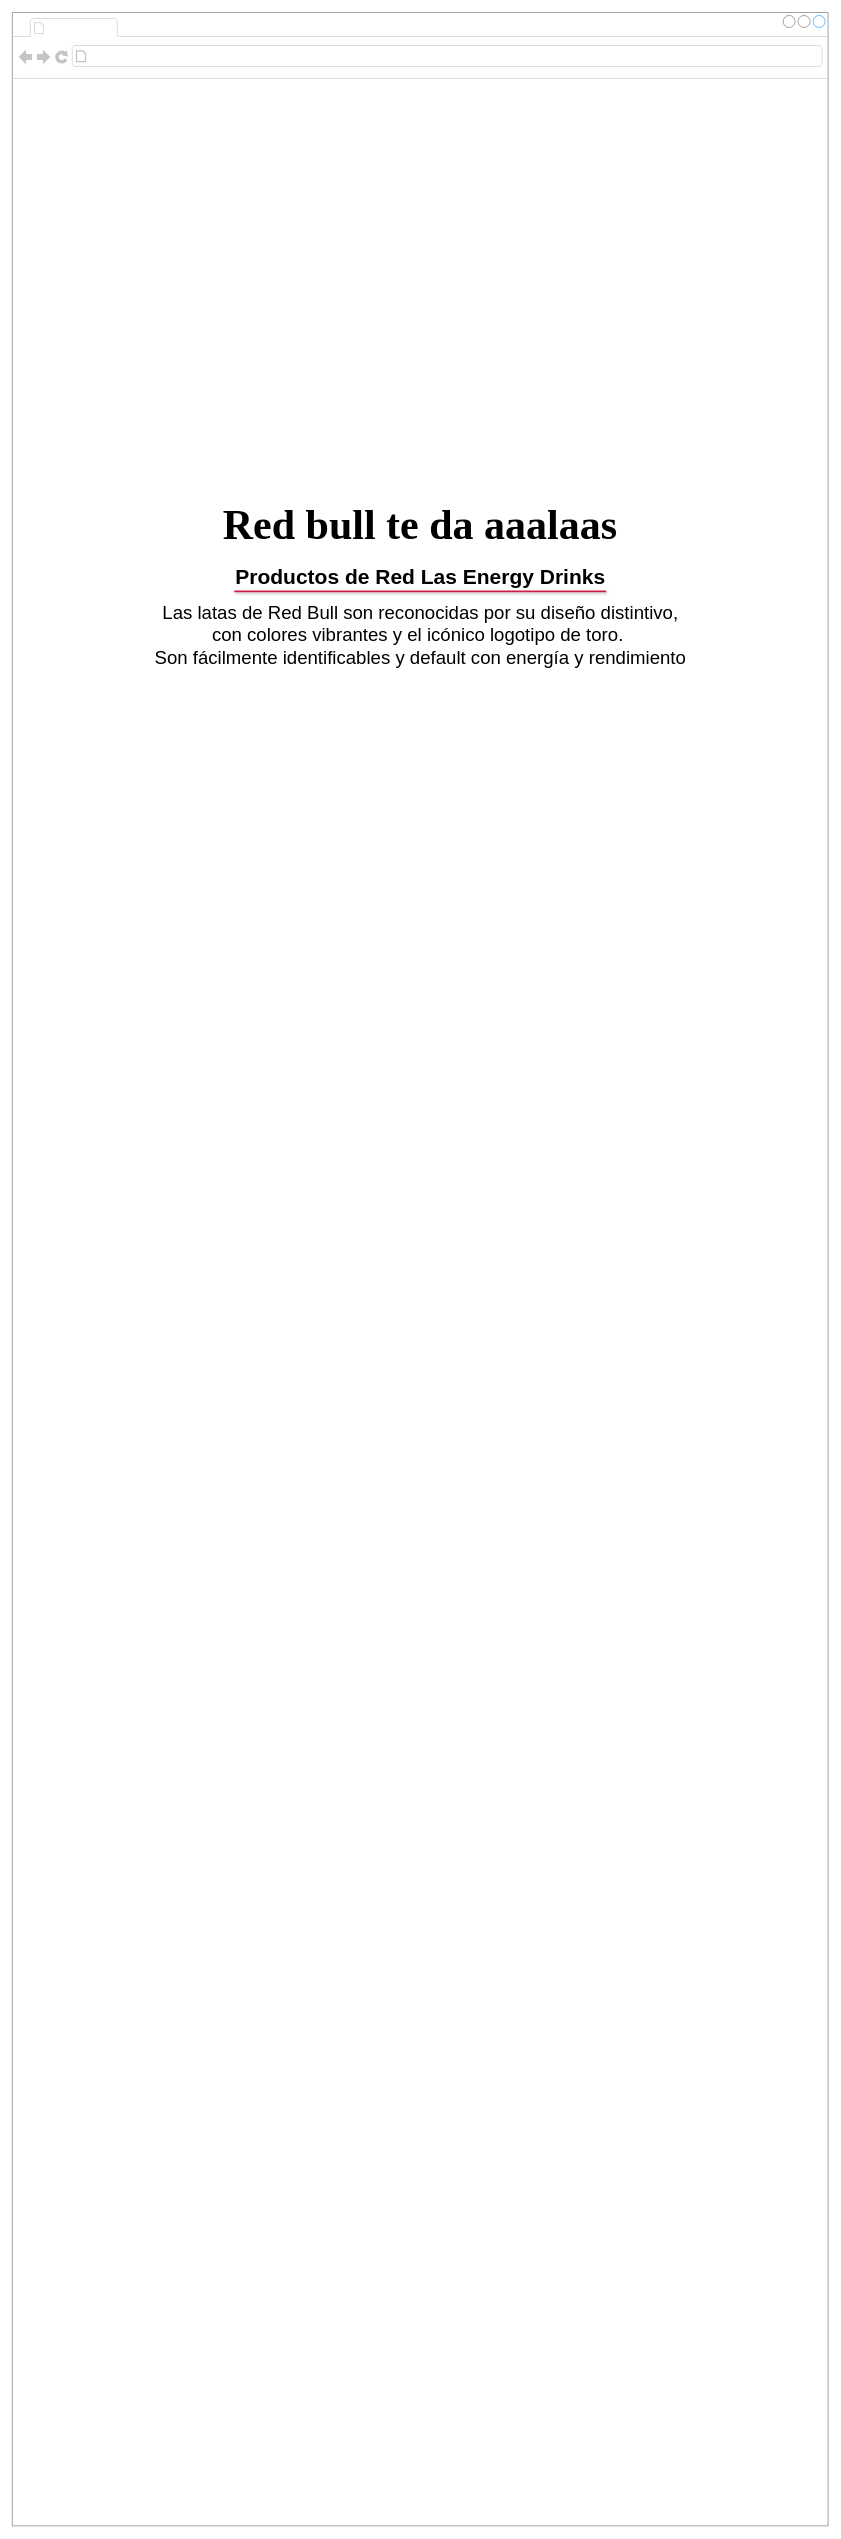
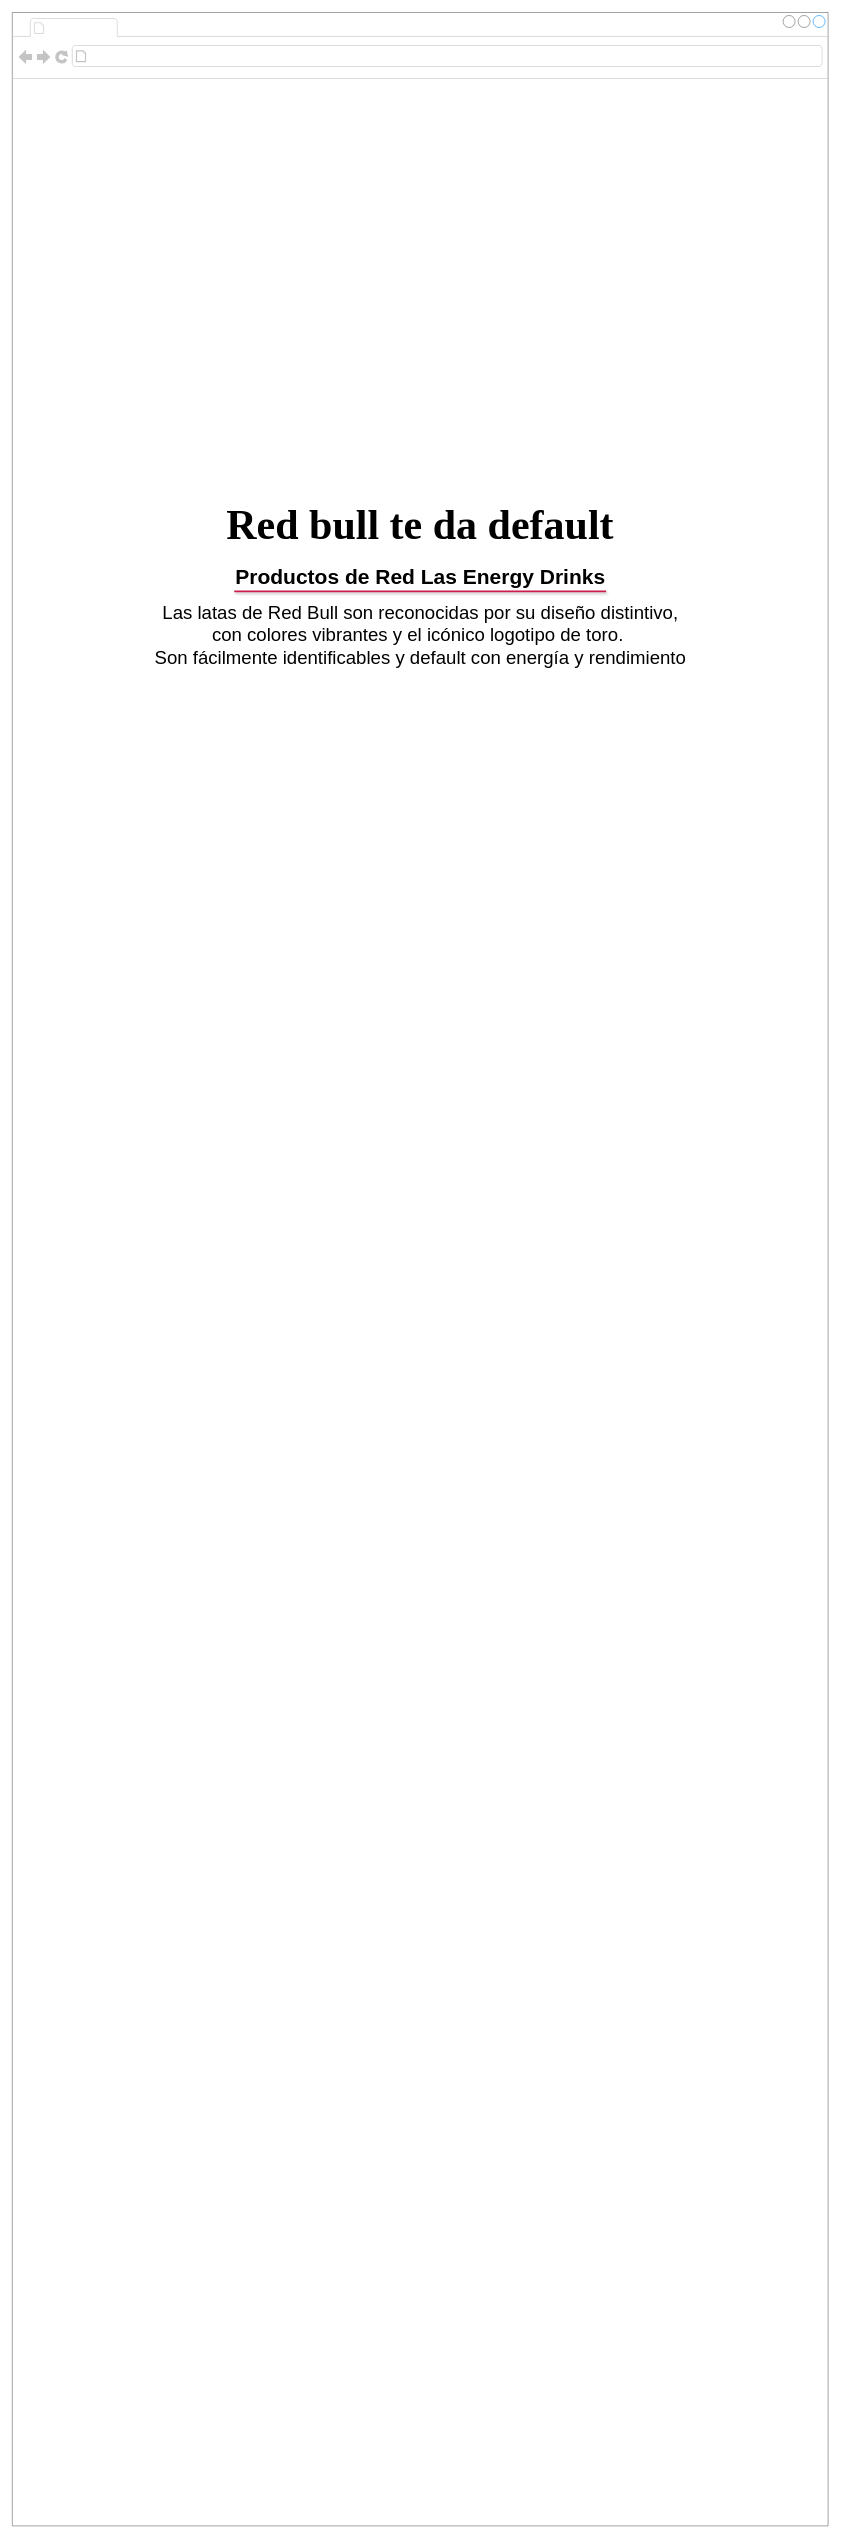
(420, 525) -> (420, 525)
